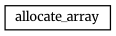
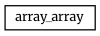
(58, 18) -> (50, 18)
